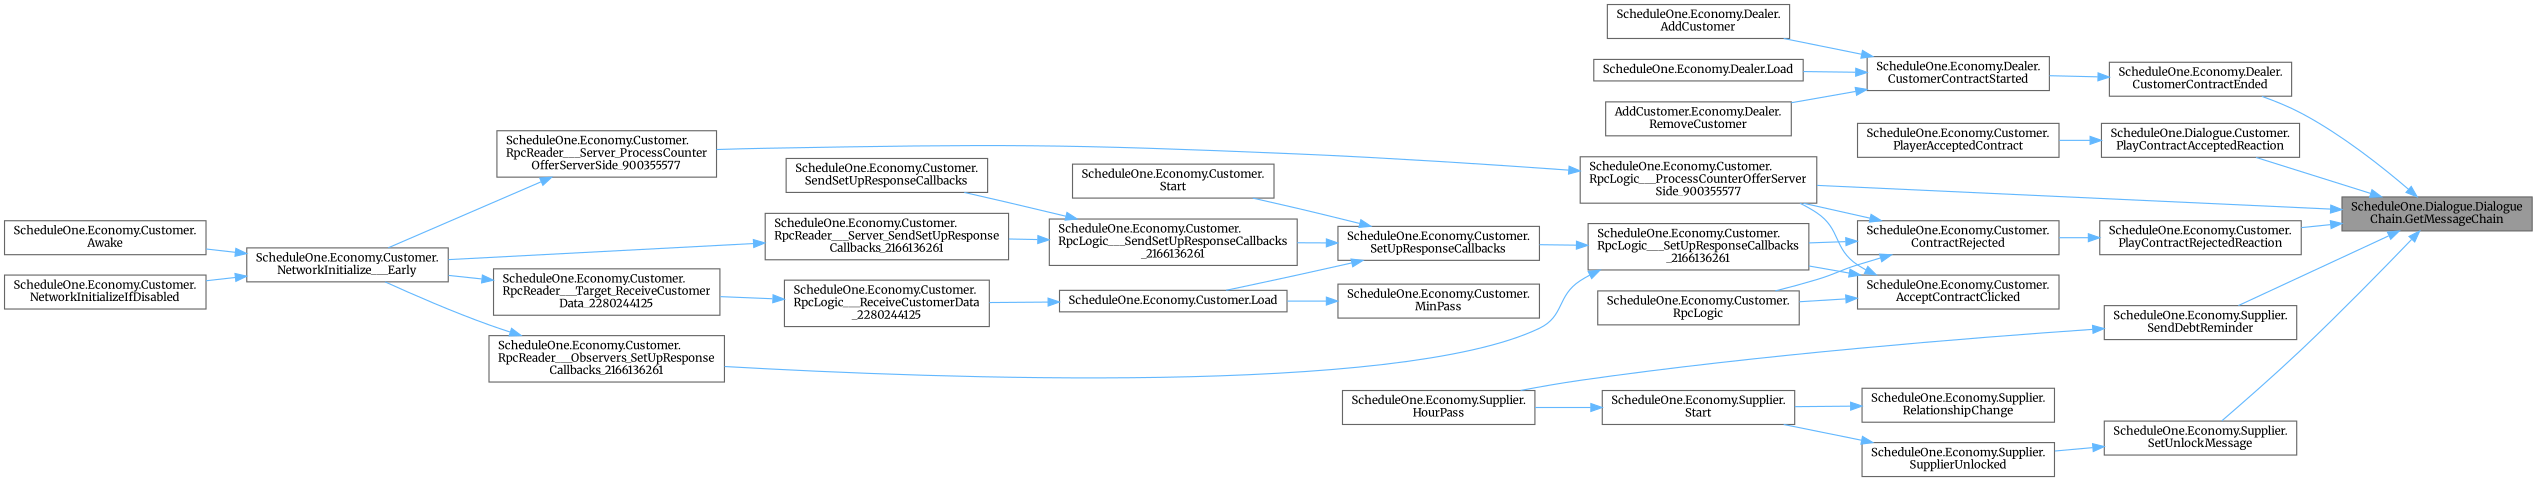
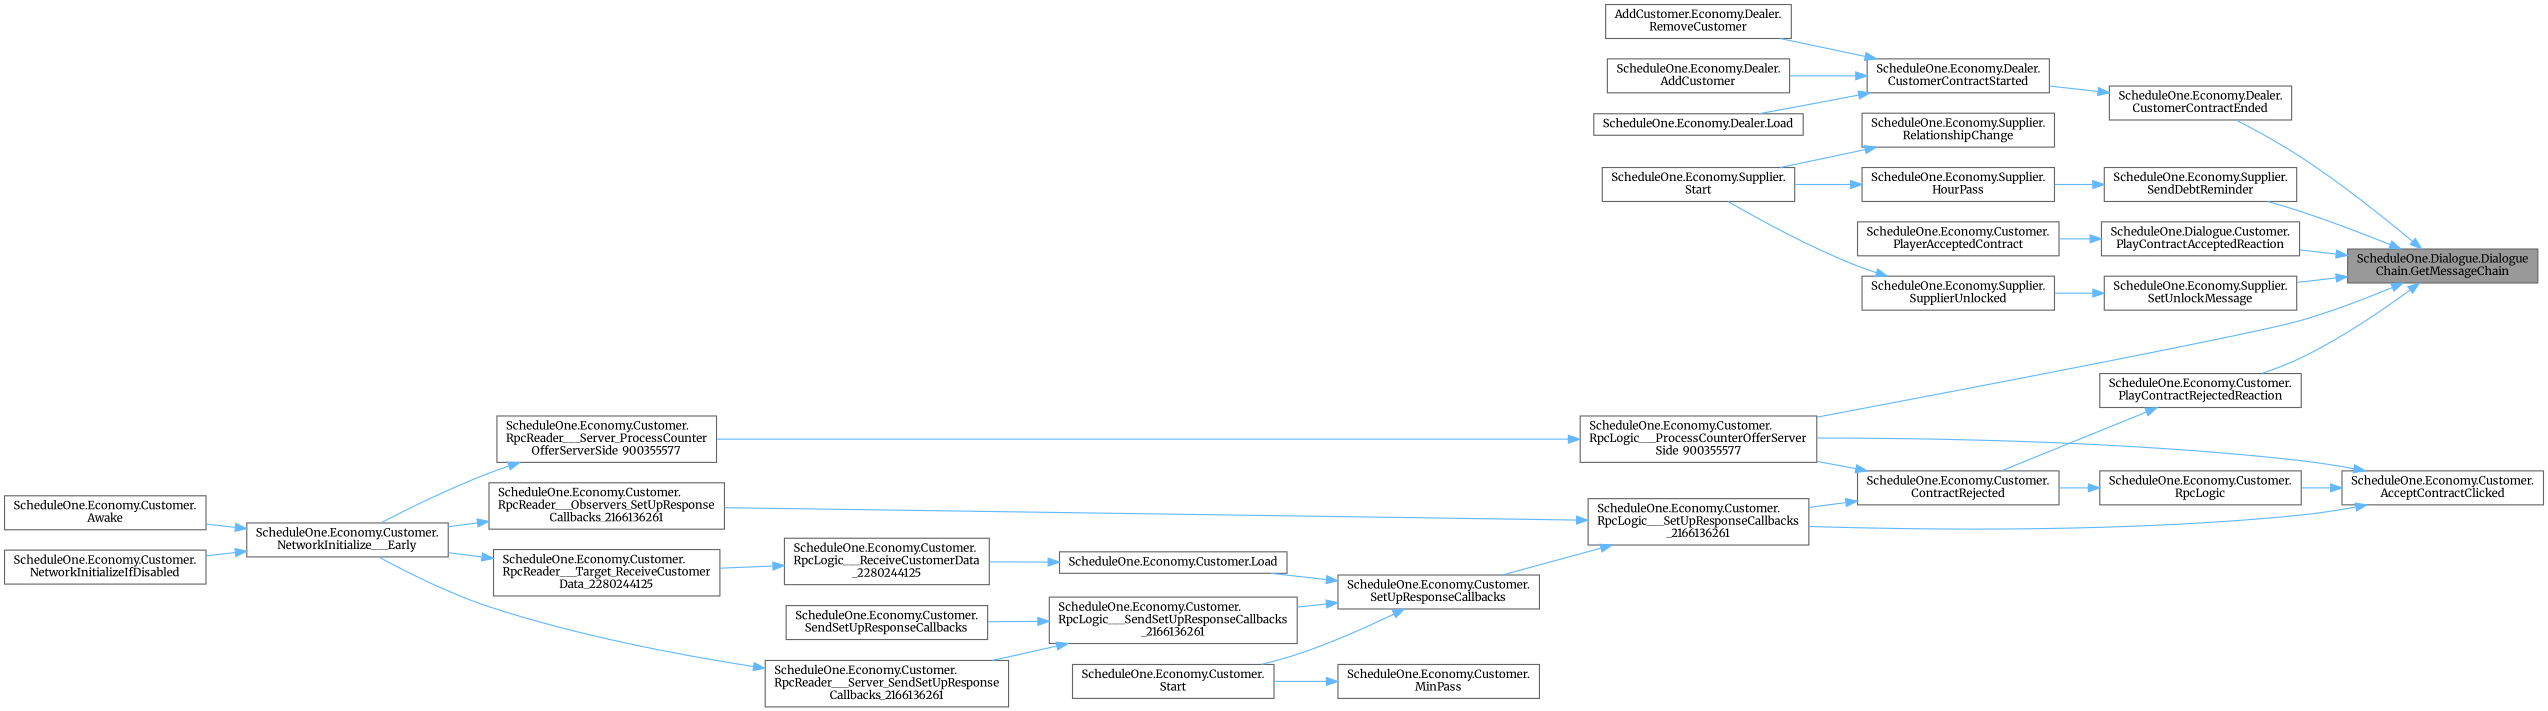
(1826, 277) -> (2074, 488)
(1307, 301) -> (1300, 681)
(1563, 408) -> (1823, 185)
